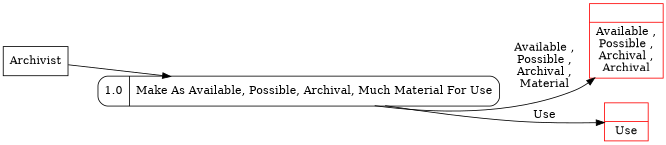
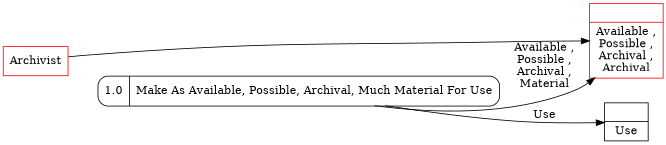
(36, 61) -> (36, 61)
(115, 70) -> (325, 44)
(626, 122) -> (626, 122)
